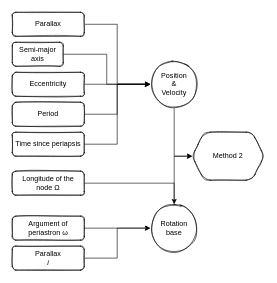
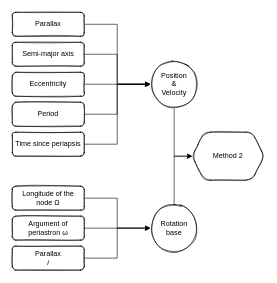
(38, 54) -> (48, 54)
(48, 183) -> (48, 198)
